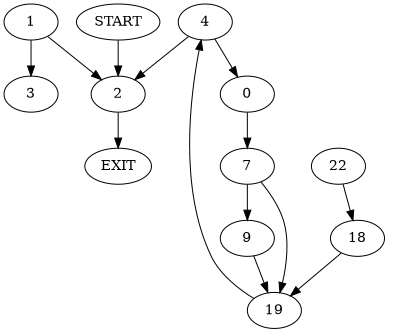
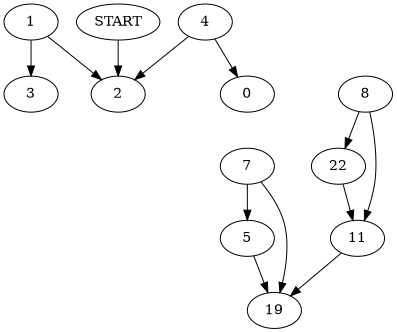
none -> (366, 94)
(247, 125) -> none
(118, 166) -> none
(192, 184) -> none
(247, 238) -> (247, 238)
(357, 238) -> (357, 238)
